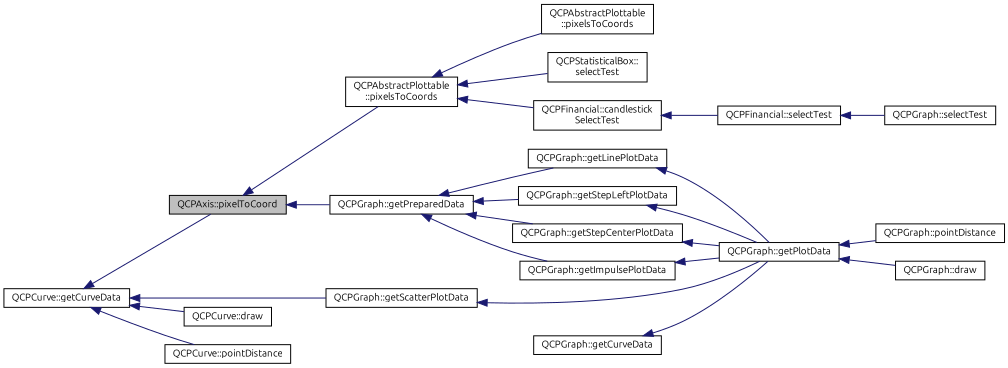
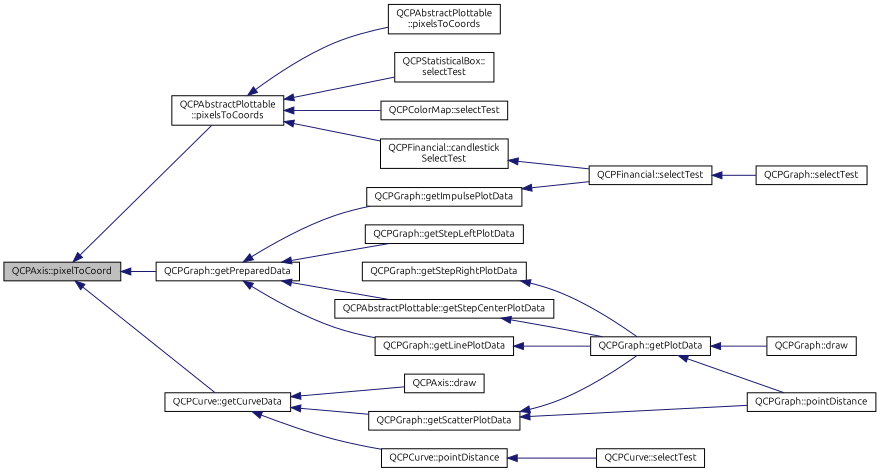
none -> (444, 110)
(707, 223) -> none
(598, 233) -> (444, 309)
(152, 249) -> (149, 340)
(702, 260) -> (561, 185)
(228, 317) -> (444, 383)
(598, 345) -> (444, 272)
none -> (639, 411)
none -> (651, 458)
